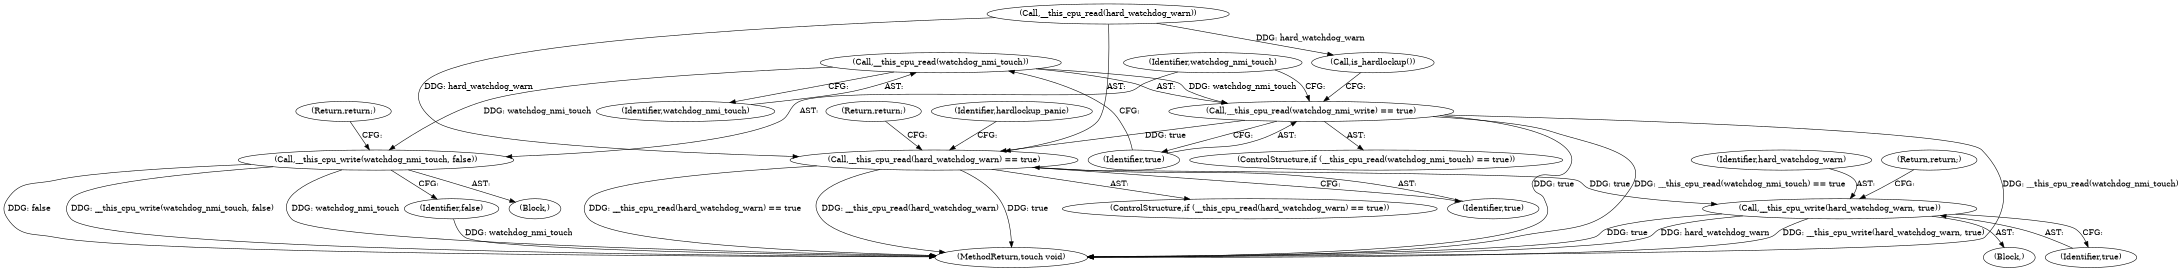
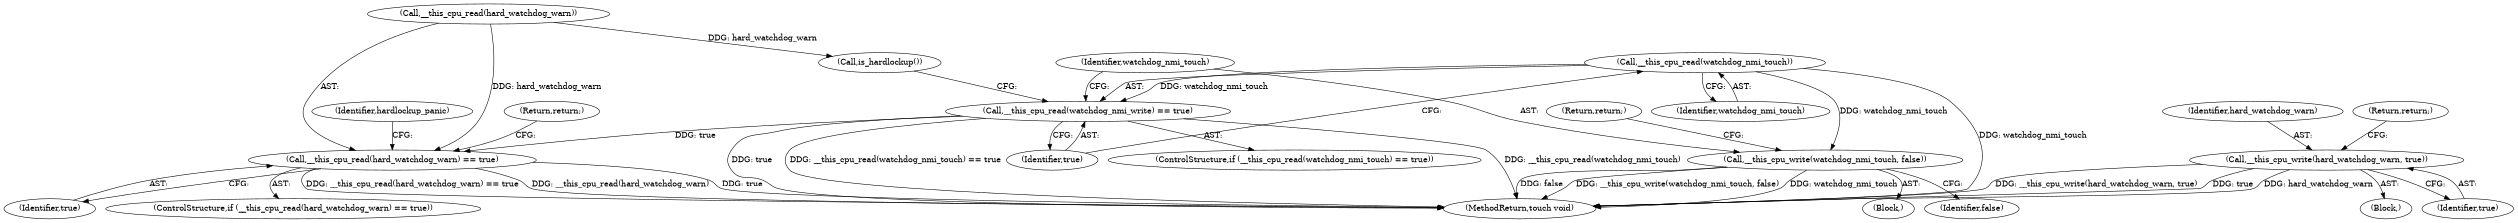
(1374, 173) -> none
(686, 252) -> (1971, 185)
